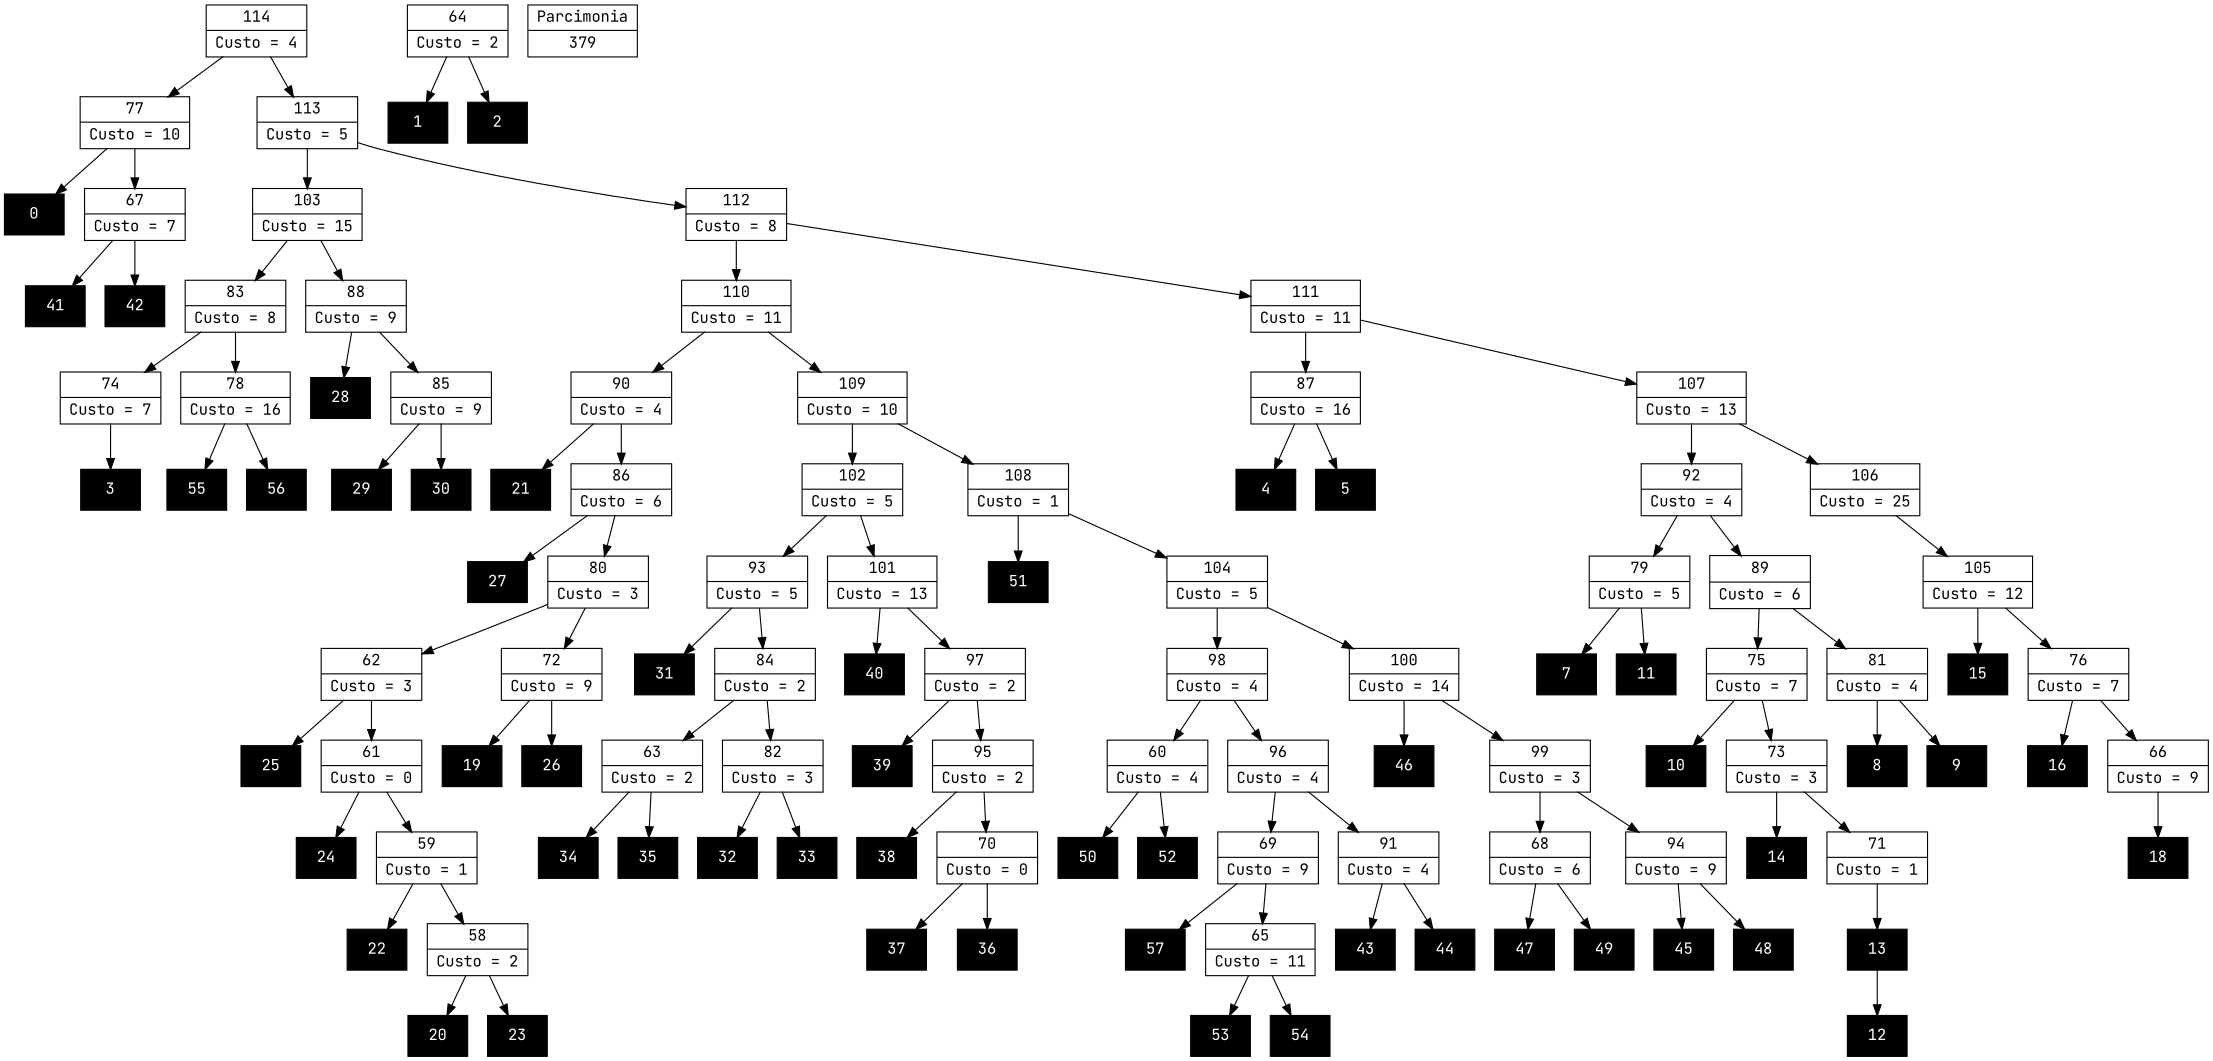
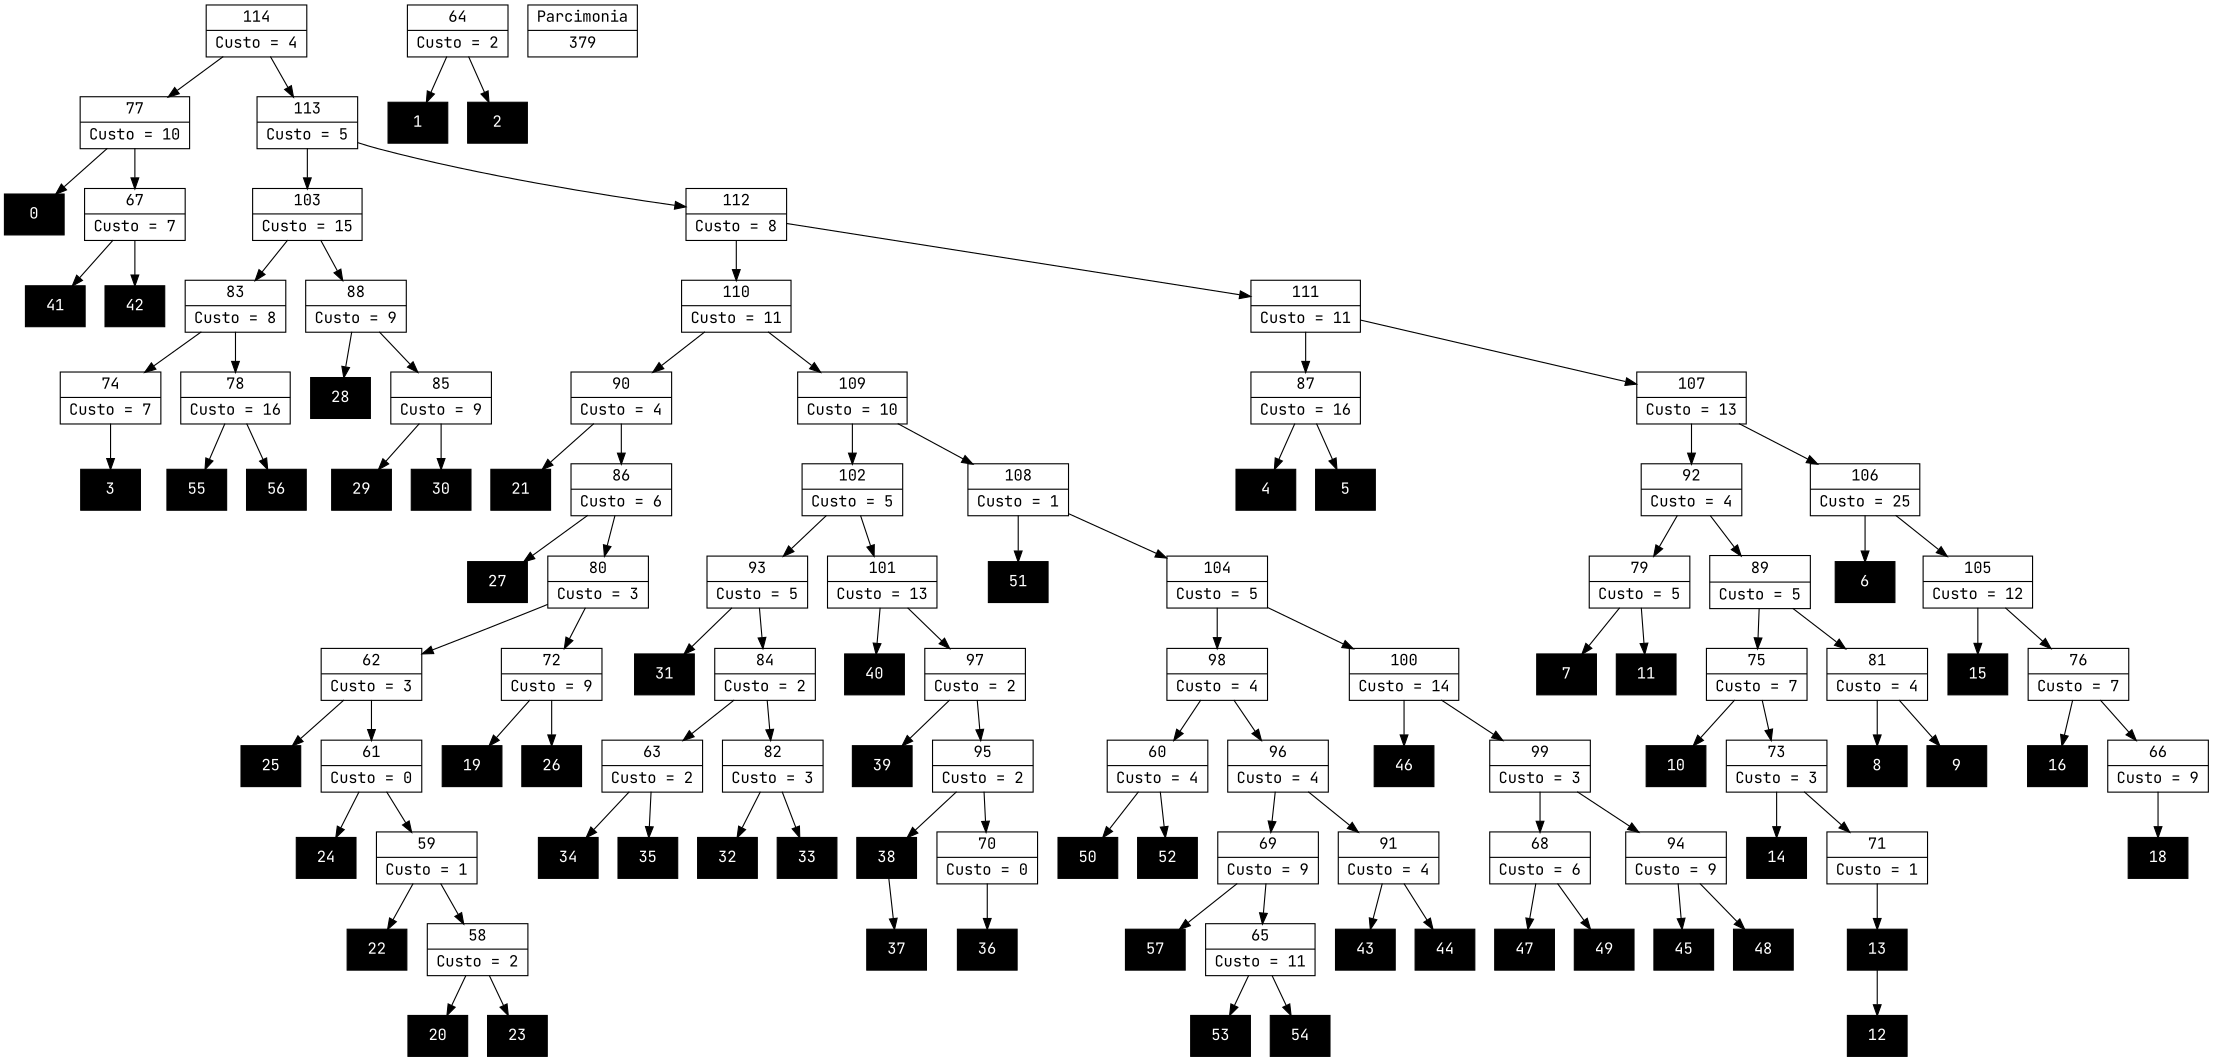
none -> (1865, 582)
(1760, 595) -> (1760, 595)
(943, 903) -> (891, 898)
